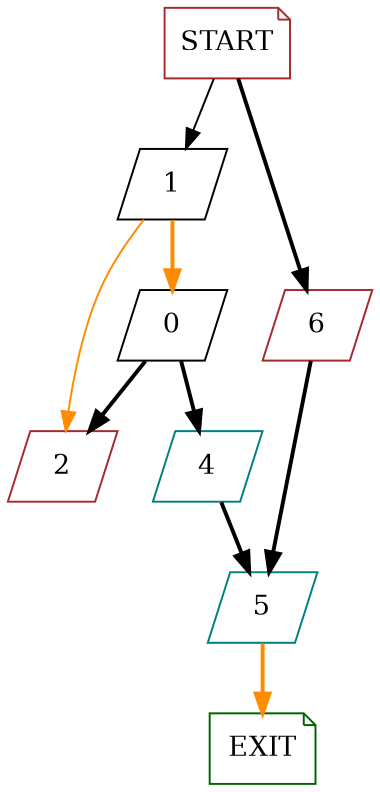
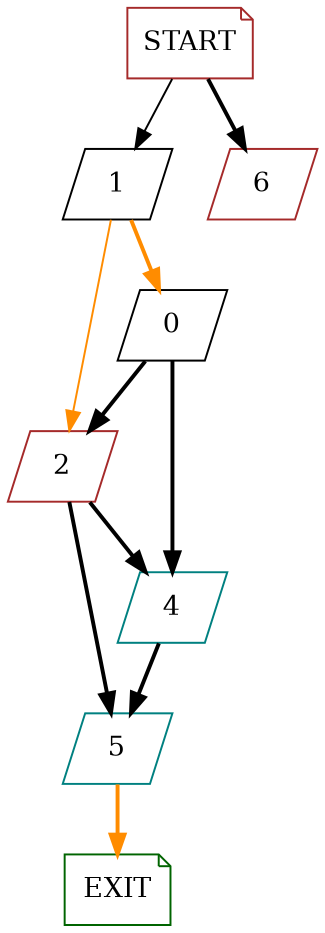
(292, 457) -> (88, 598)
none -> (111, 529)
